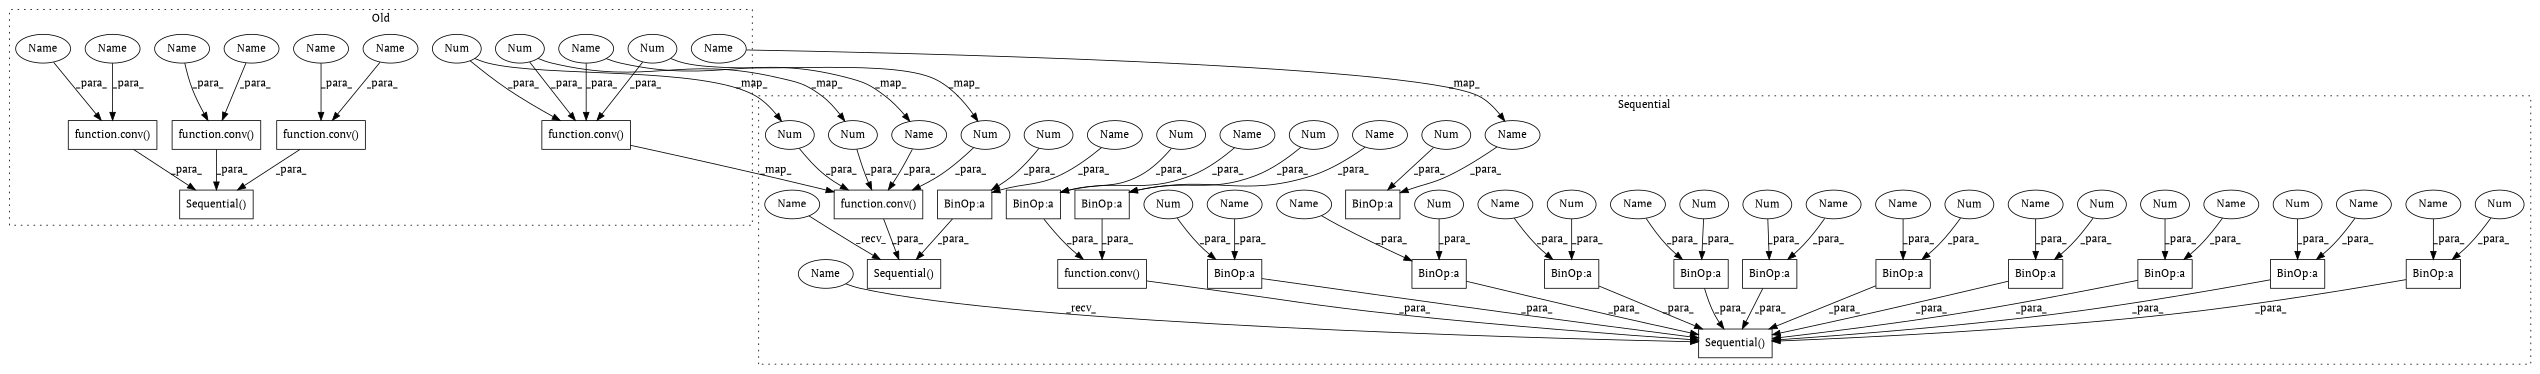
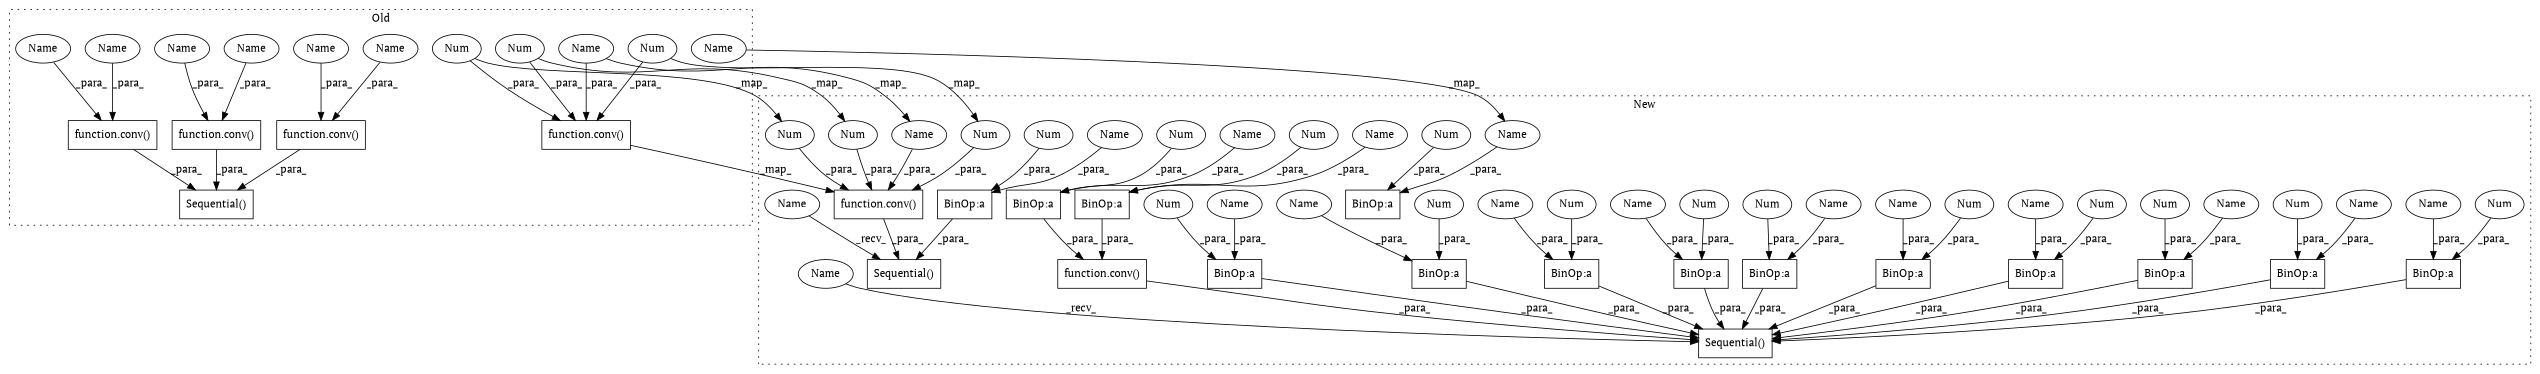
(1645, 105) -> (1645, 105)
